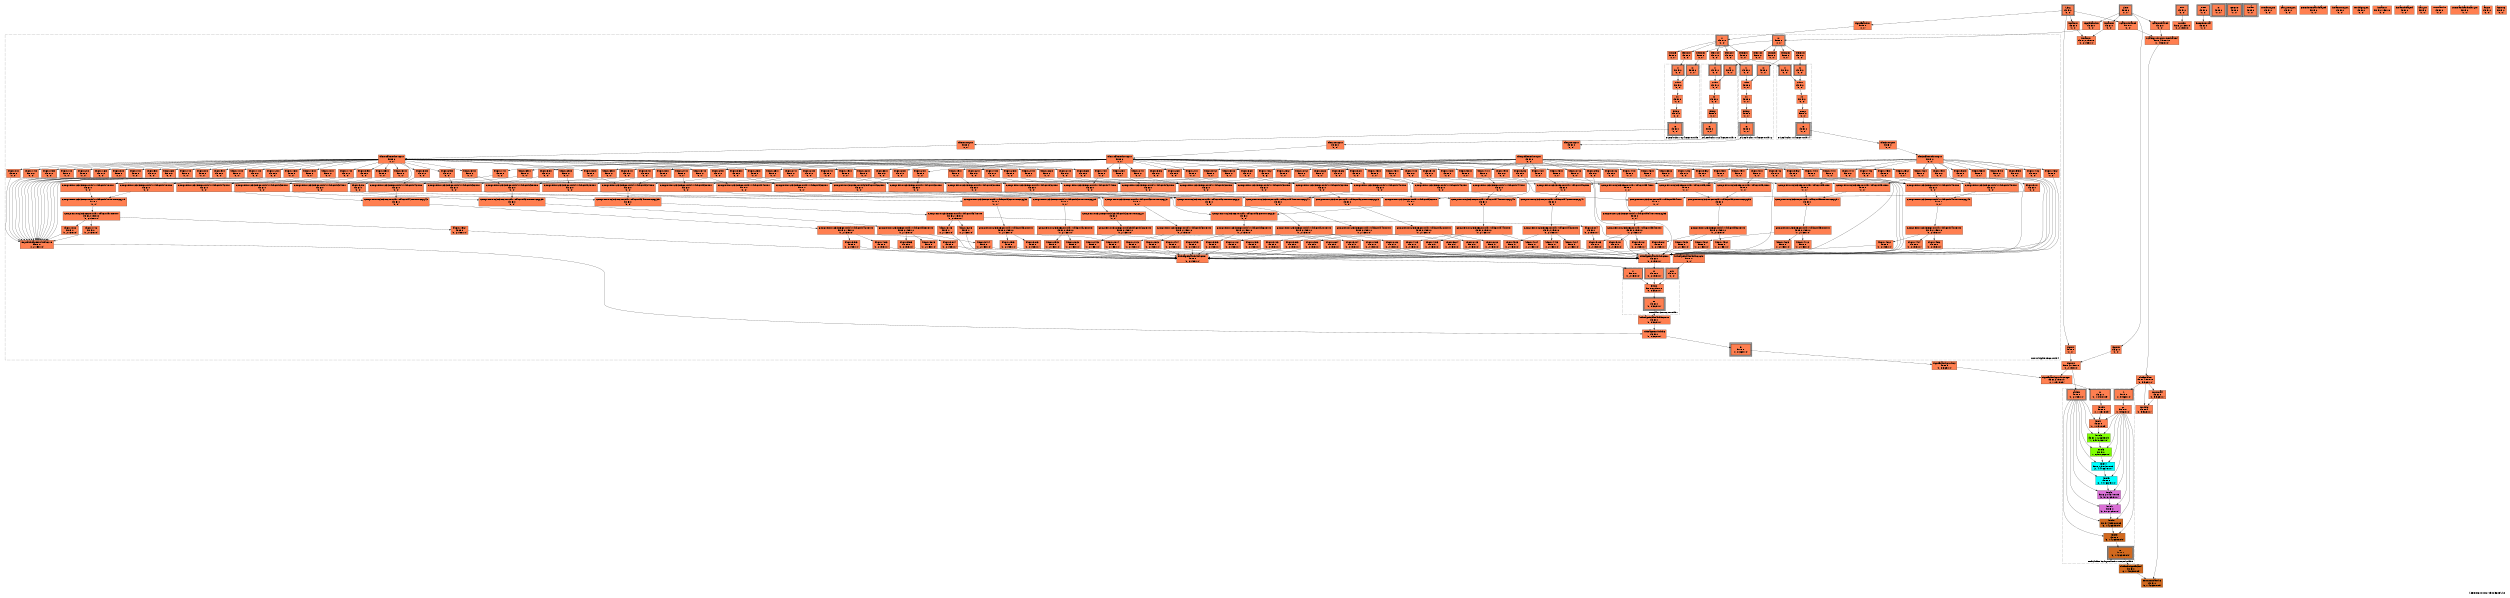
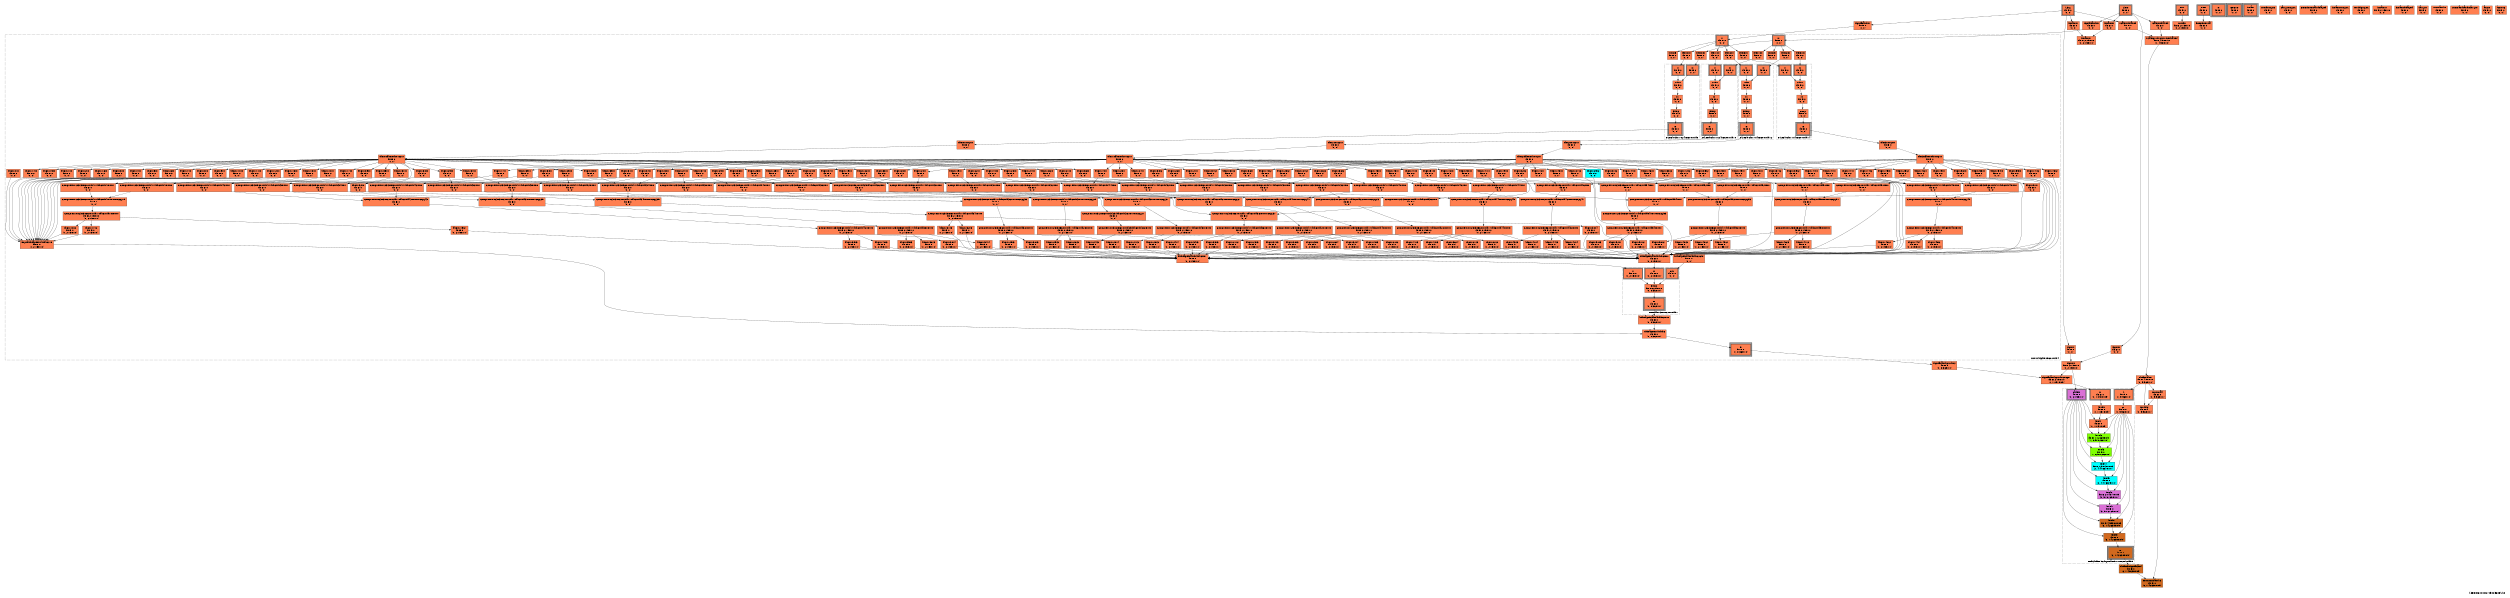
none -> (1553, 151)
(200, 161) -> none
(253, 162) -> none
(1356, 173) -> none
(1593, 173) -> (1593, 173)
(410, 180) -> (391, 180)
none -> (1278, 181)
(1977, 183) -> (1976, 181)
(15, 191) -> none
(1593, 237) -> (1604, 256)
(2077, 395) -> (2077, 395)
